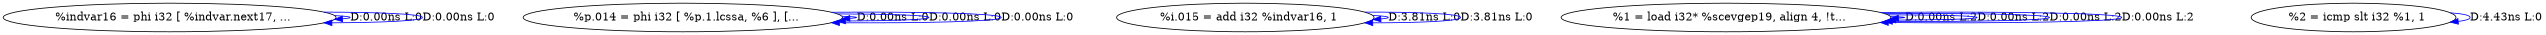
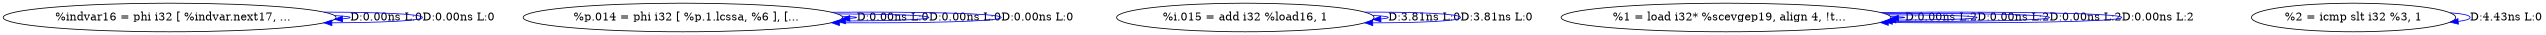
(1245, 17) -> (1245, 17)
(2354, 17) -> (2354, 17)
